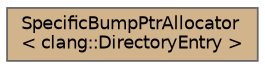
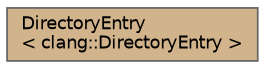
(132, 34) -> (132, 34)
